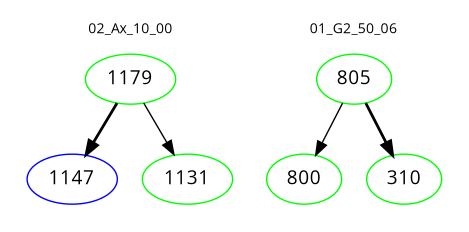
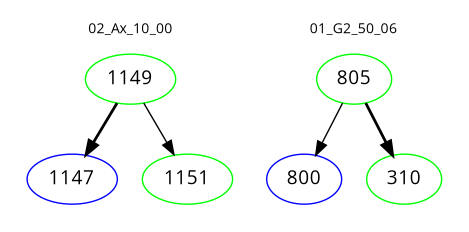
(131, 79) -> (131, 79)
(188, 179) -> (188, 179)
(304, 179) -> (304, 179)
